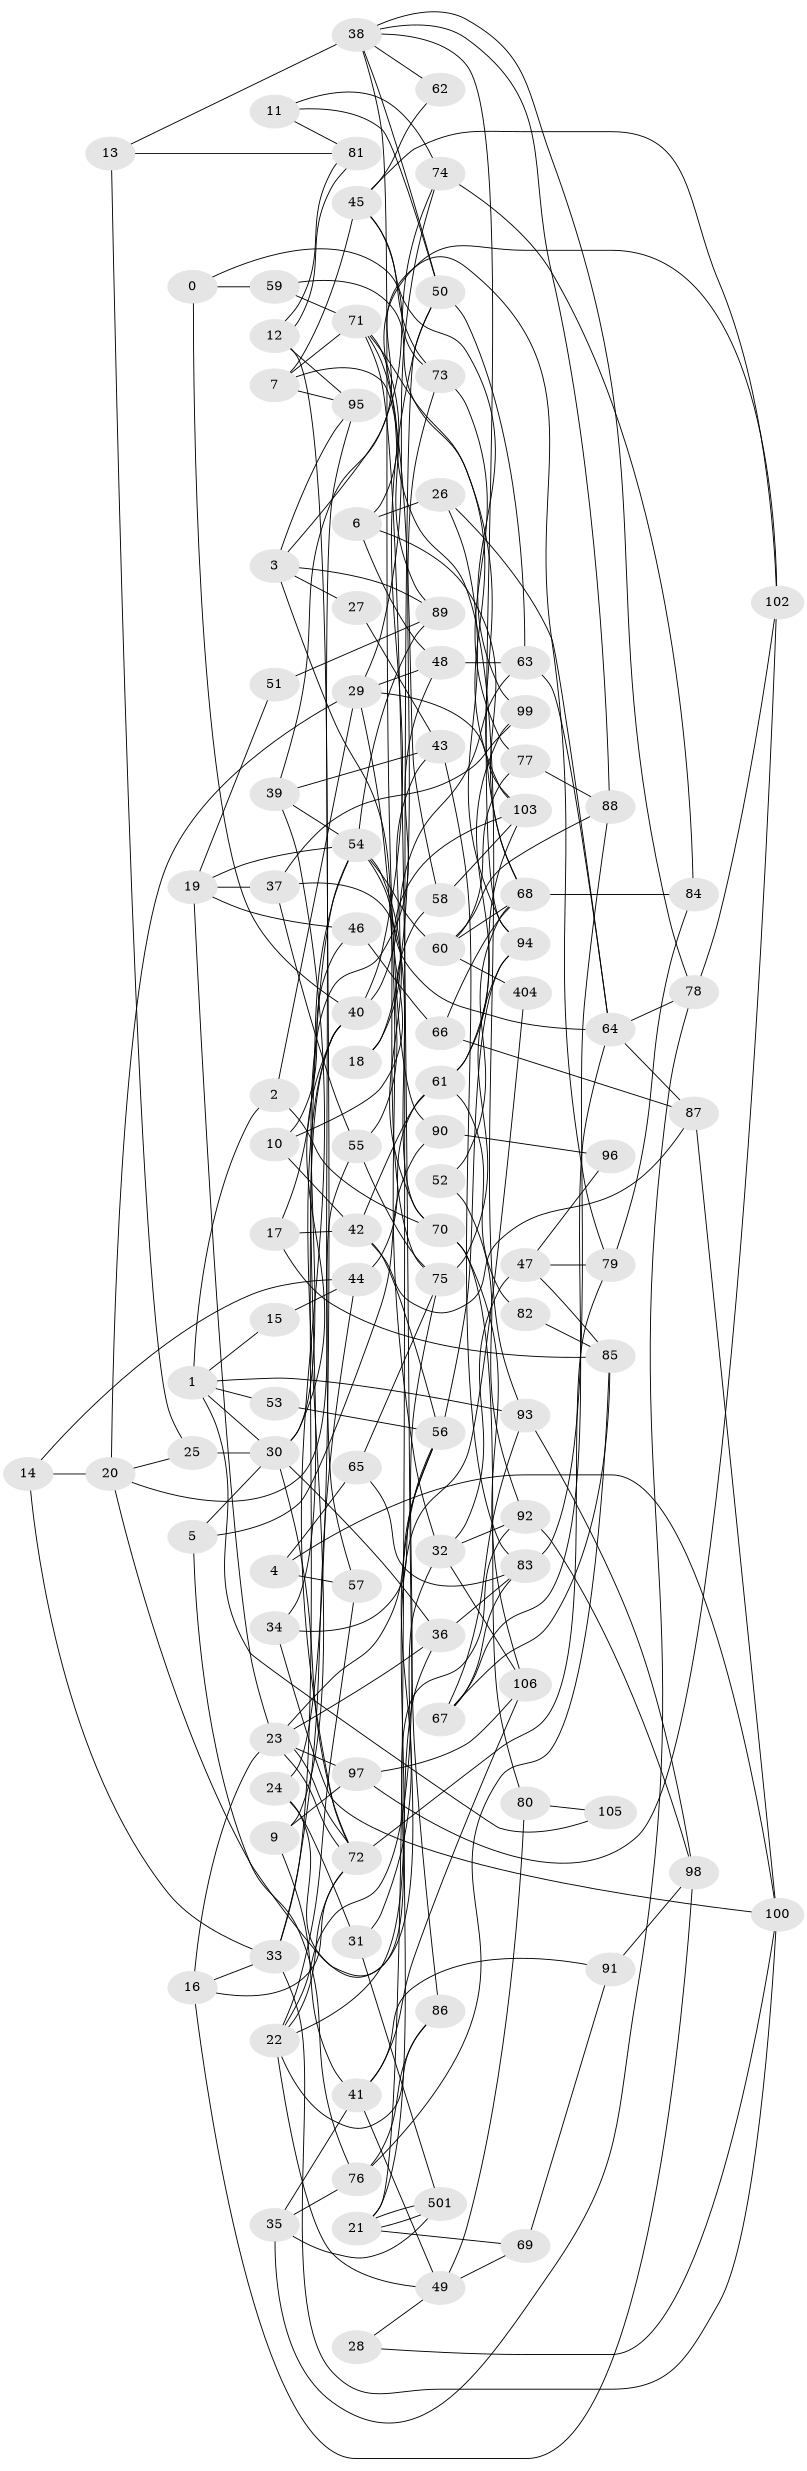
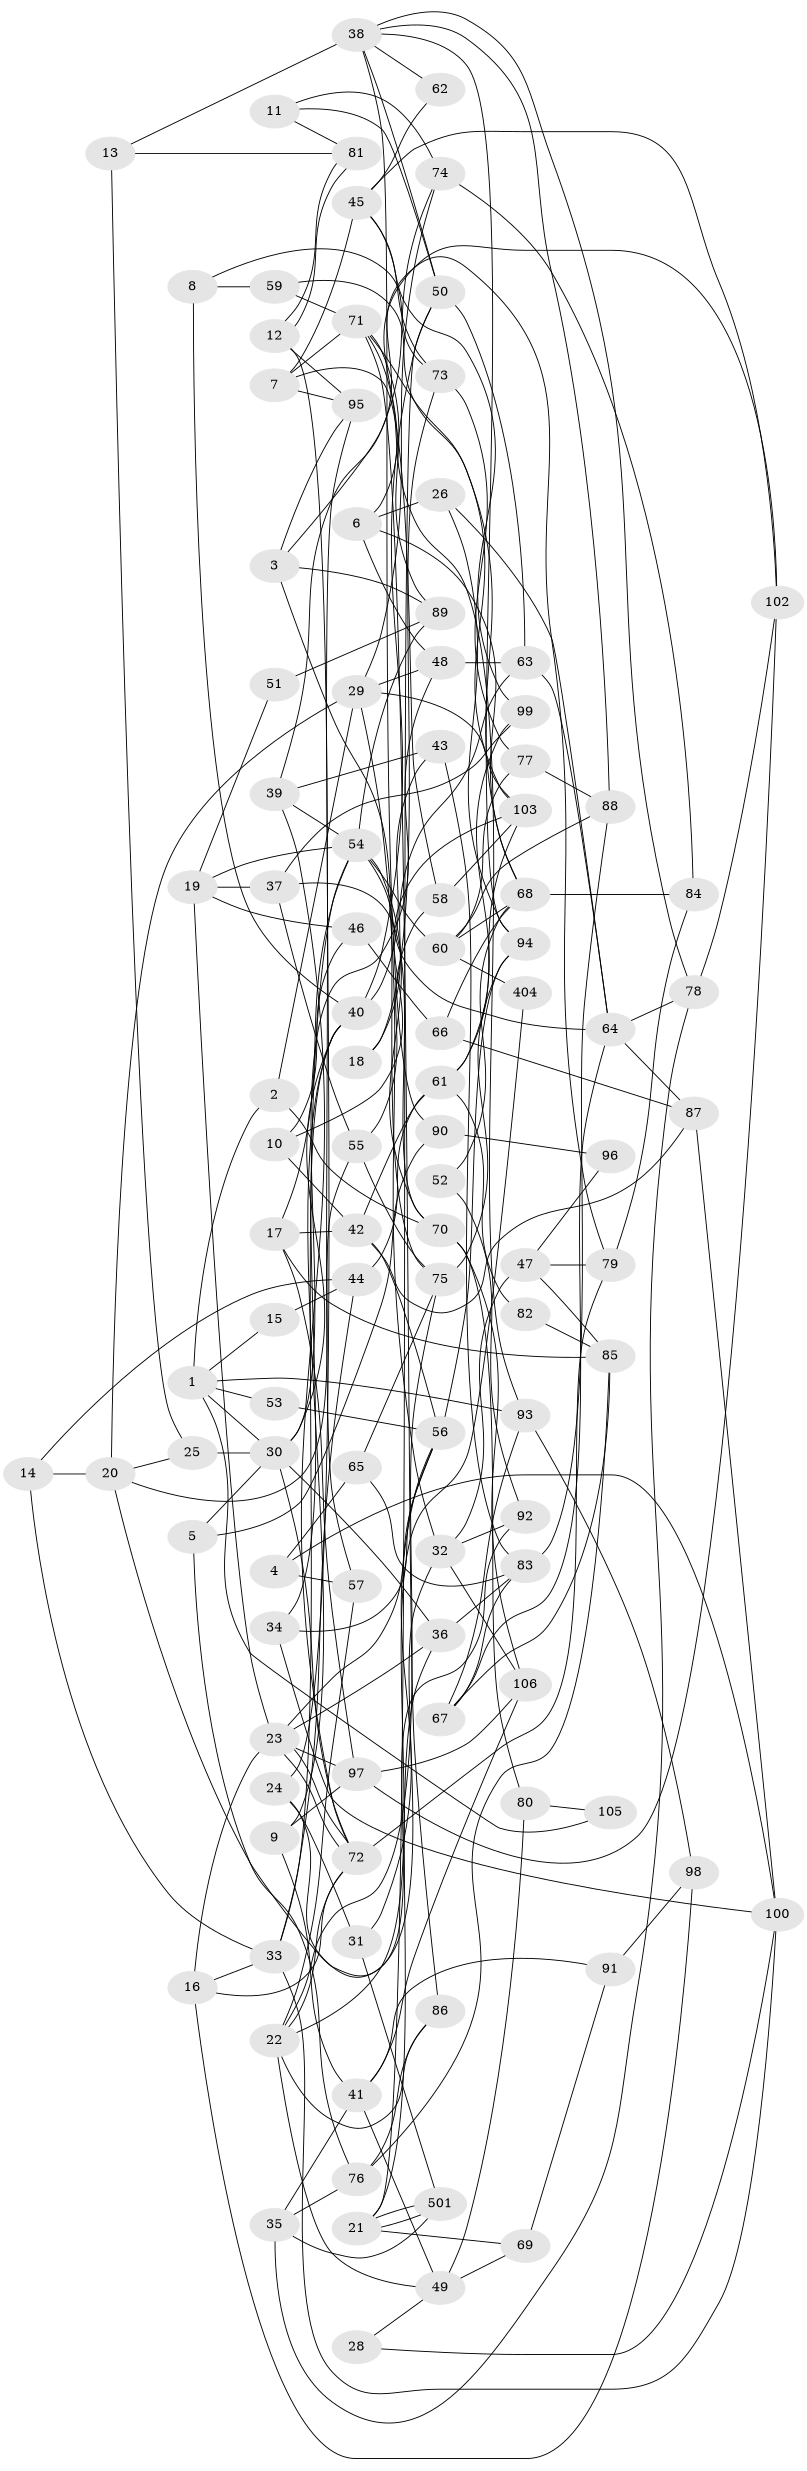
(193, 287) -> (193, 287)
(357, 608) -> none
none -> (330, 1592)
(628, 1687) -> none
